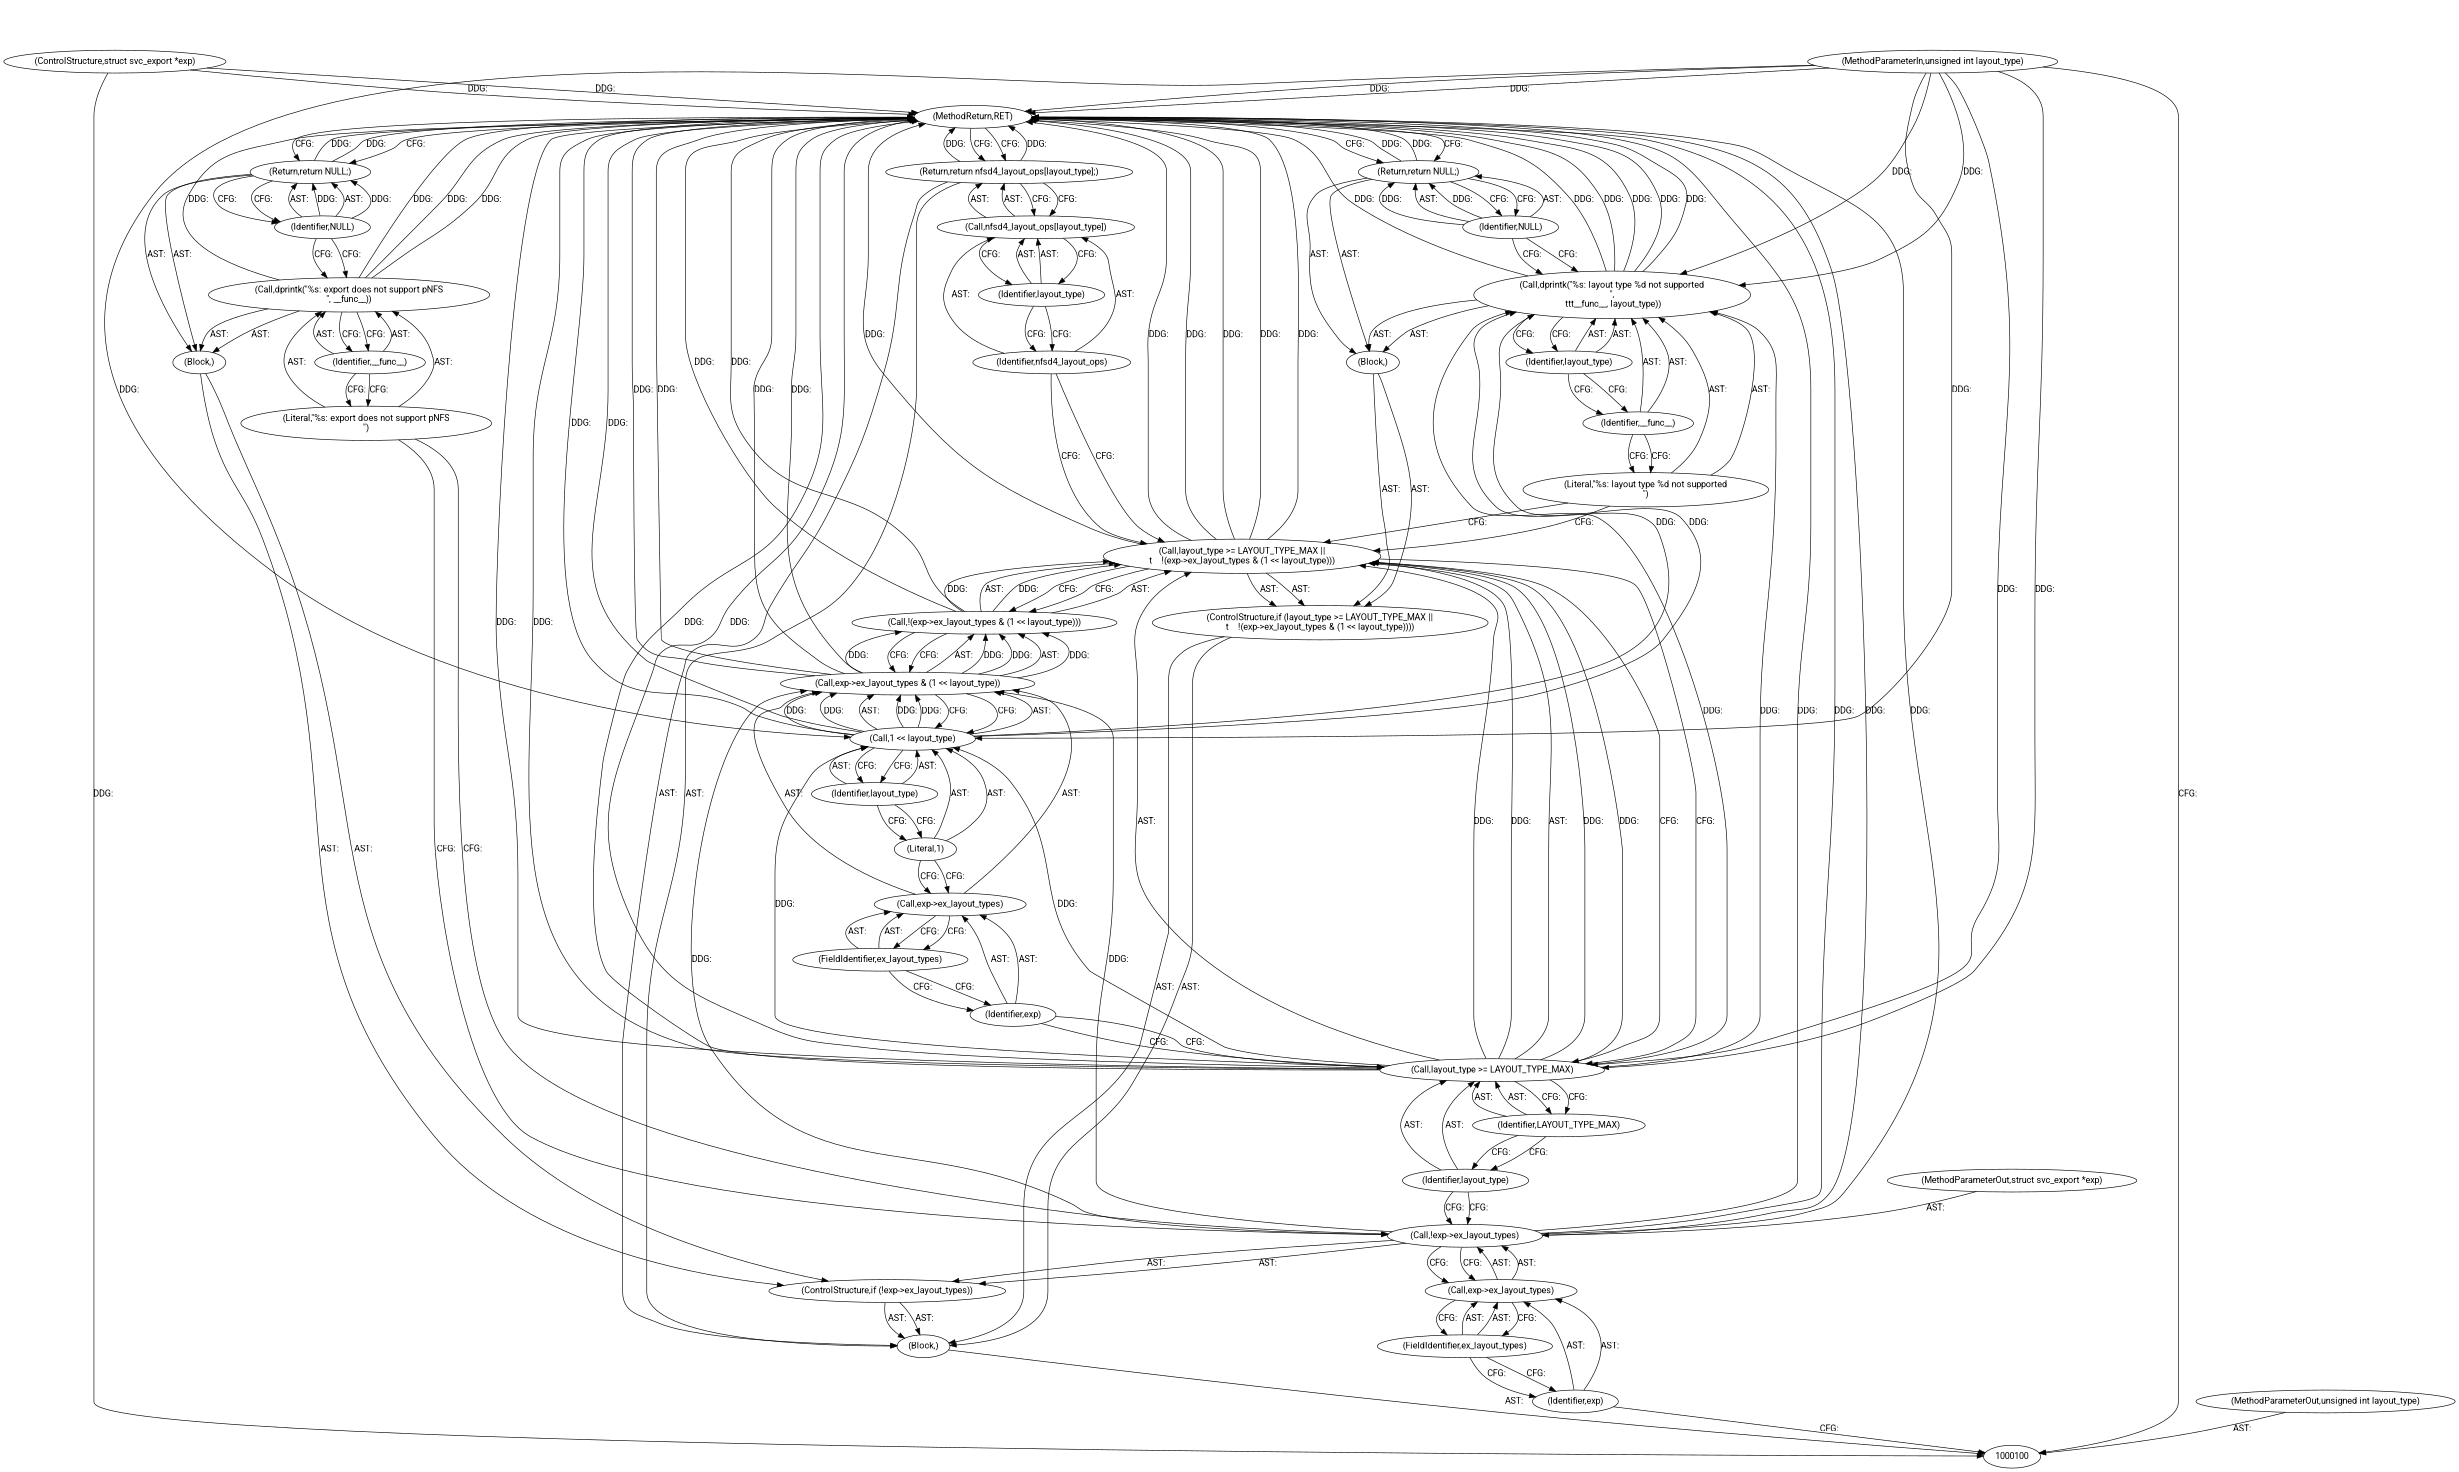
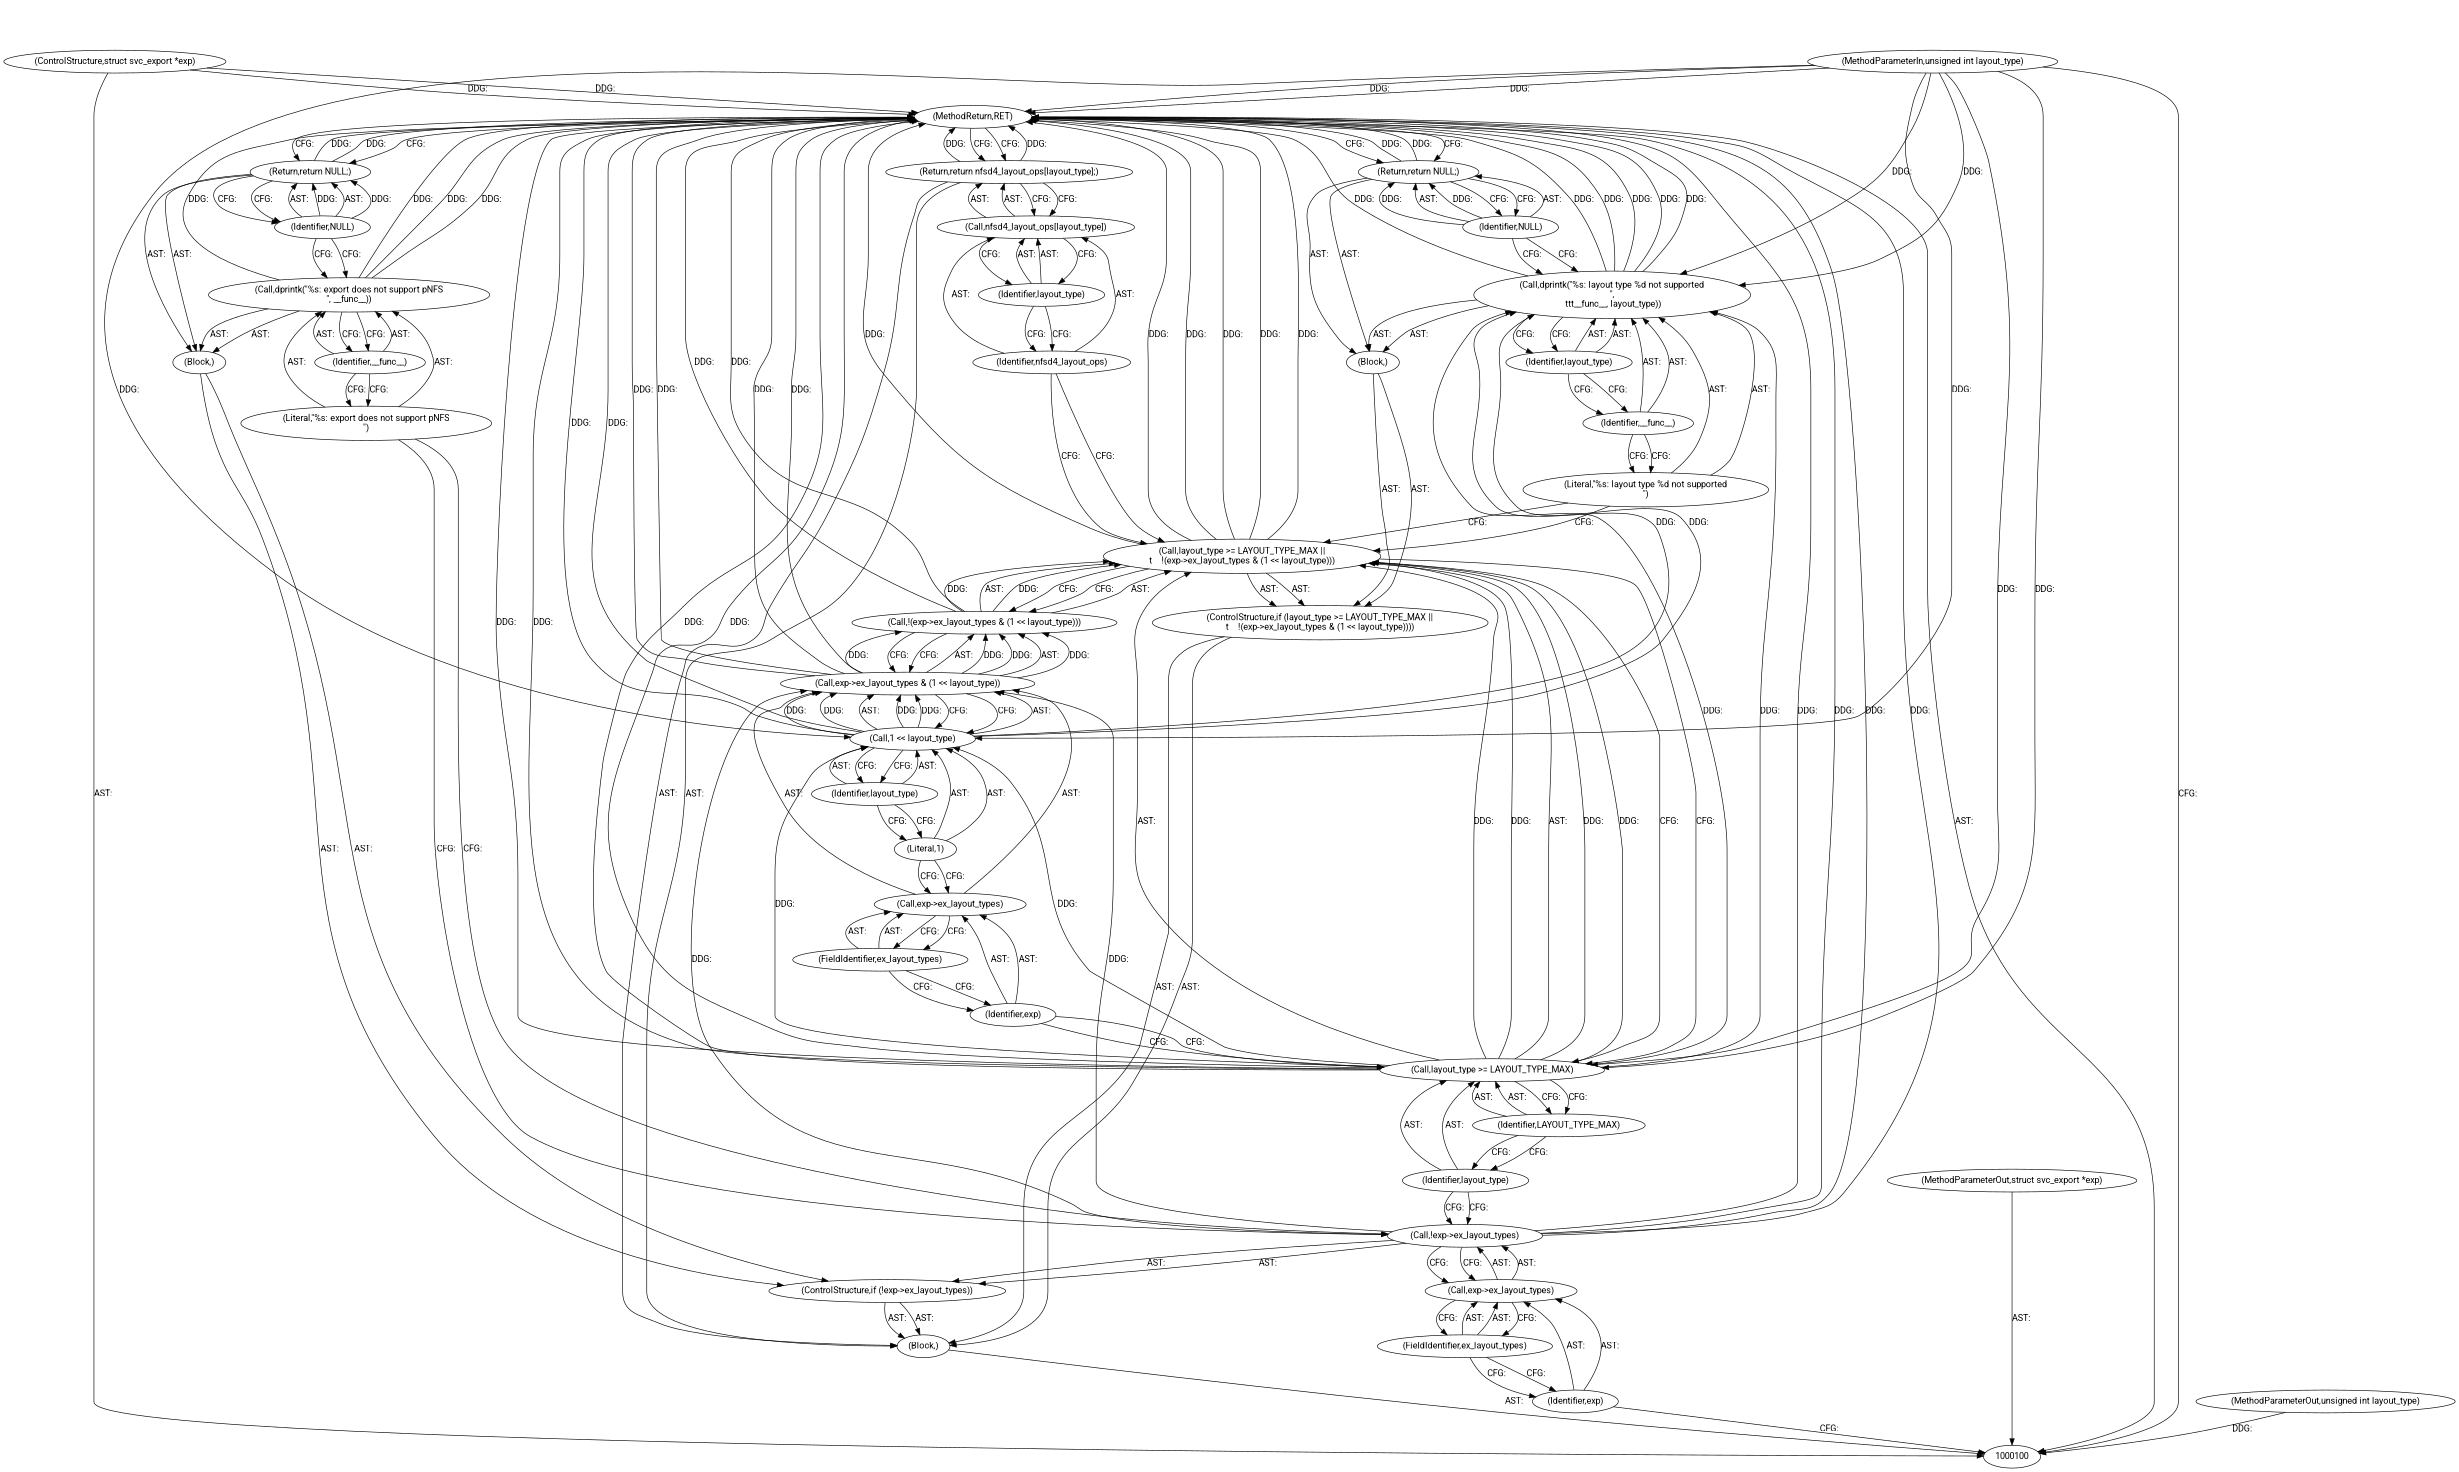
none -> (1928, 454)
(105, 794) -> (105, 794)
(1764, 1225) -> (2012, 1315)
(2244, 1429) -> (2244, 1429)
